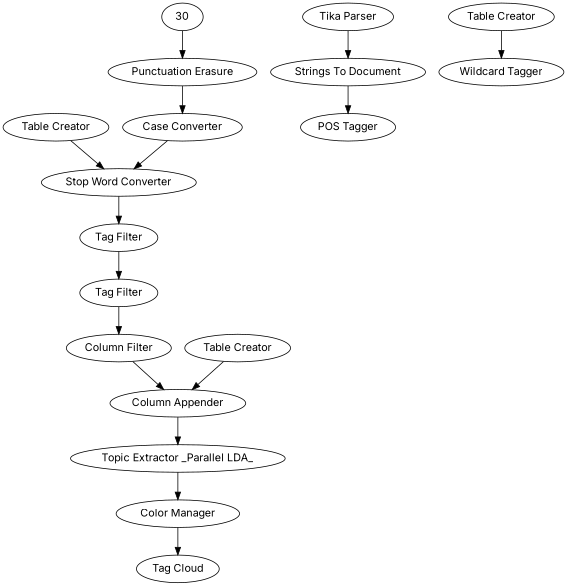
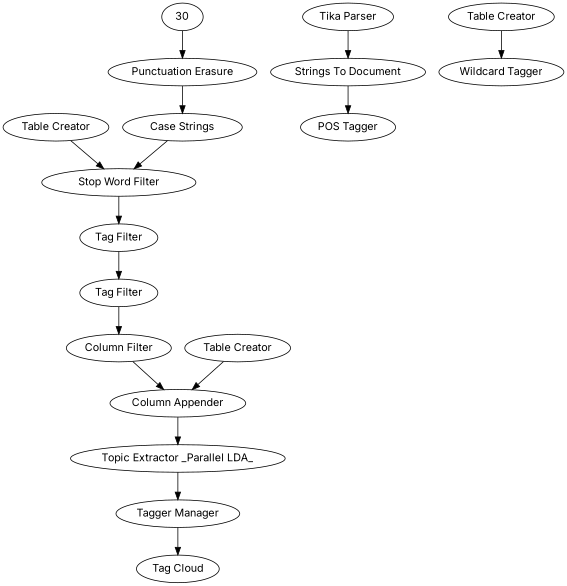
(182, 127) -> (182, 127)
(119, 182) -> (119, 182)
(178, 514) -> (178, 514)
